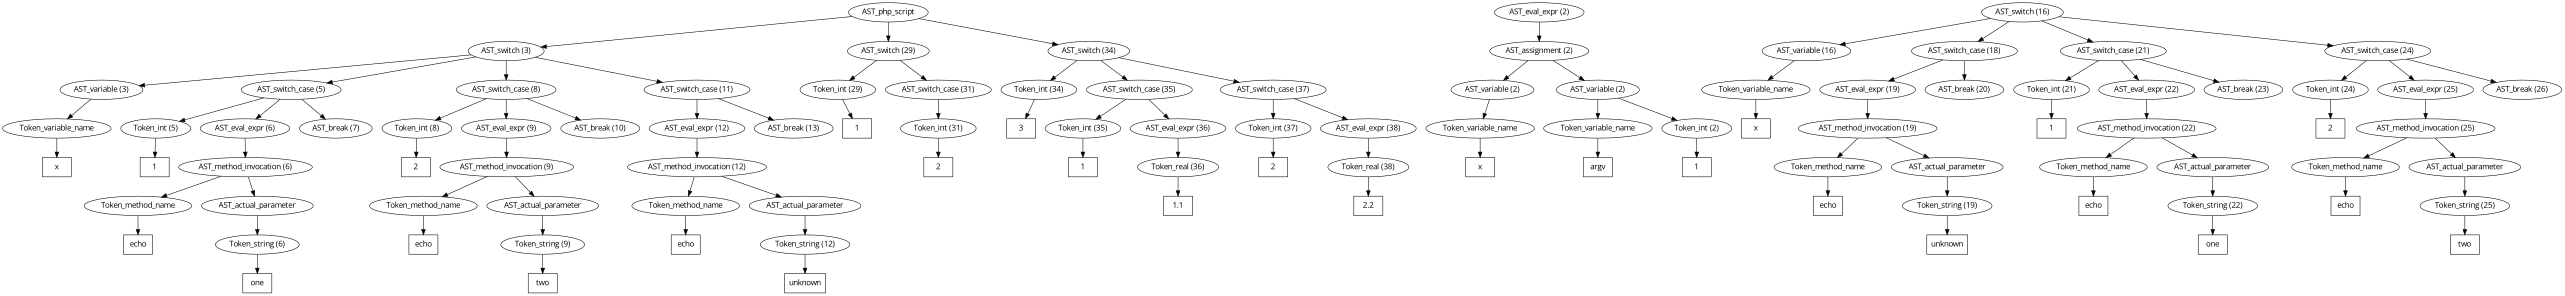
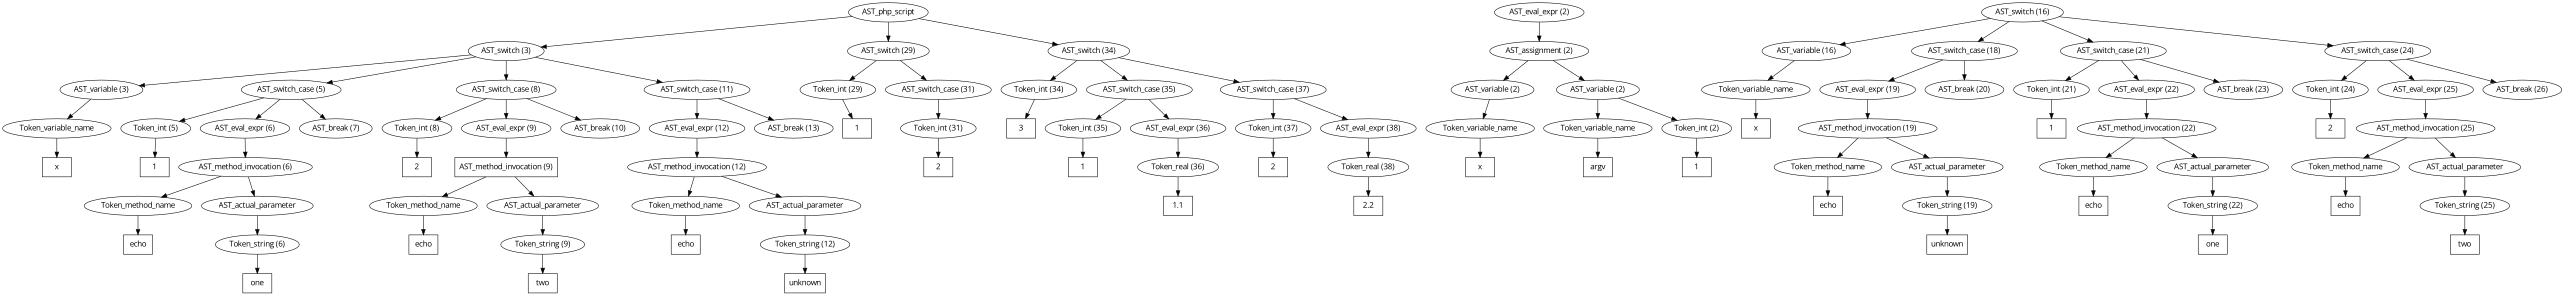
(507, 167) -> (506, 167)
